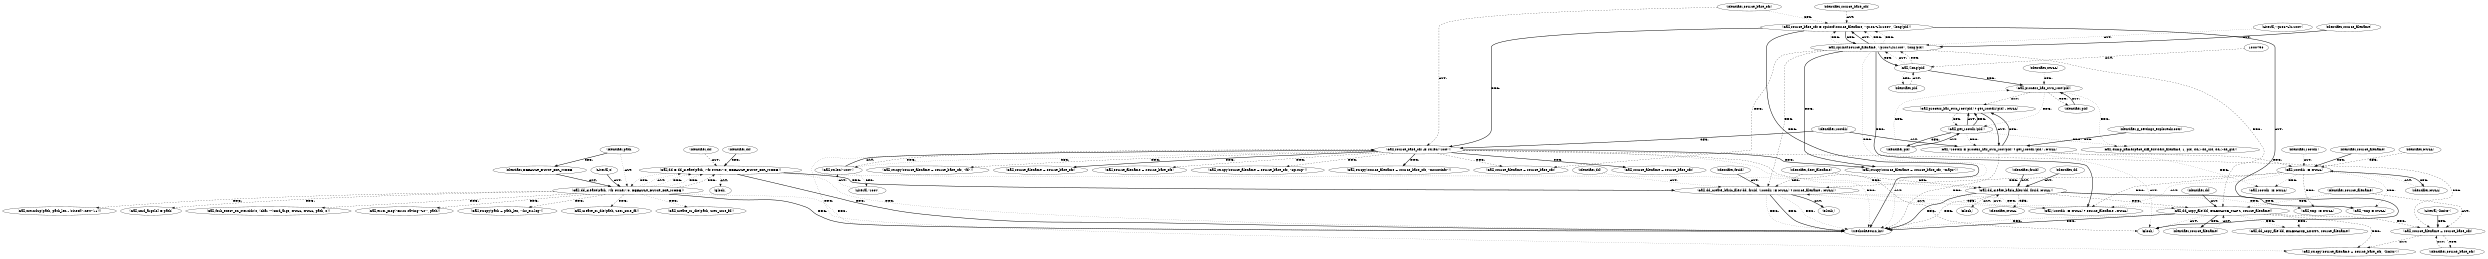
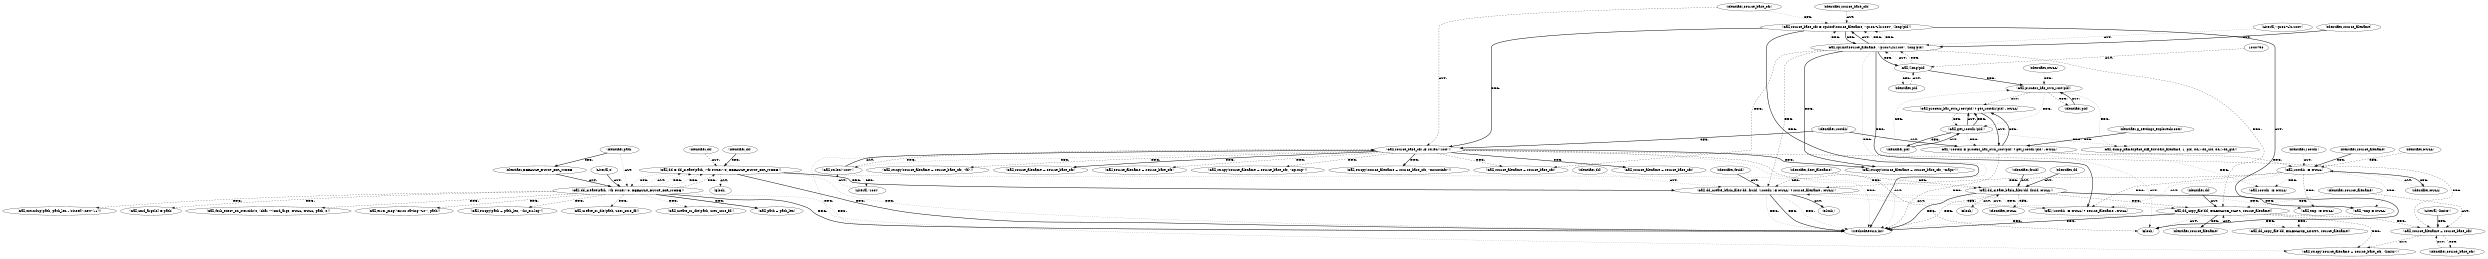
none -> (777, 211)
